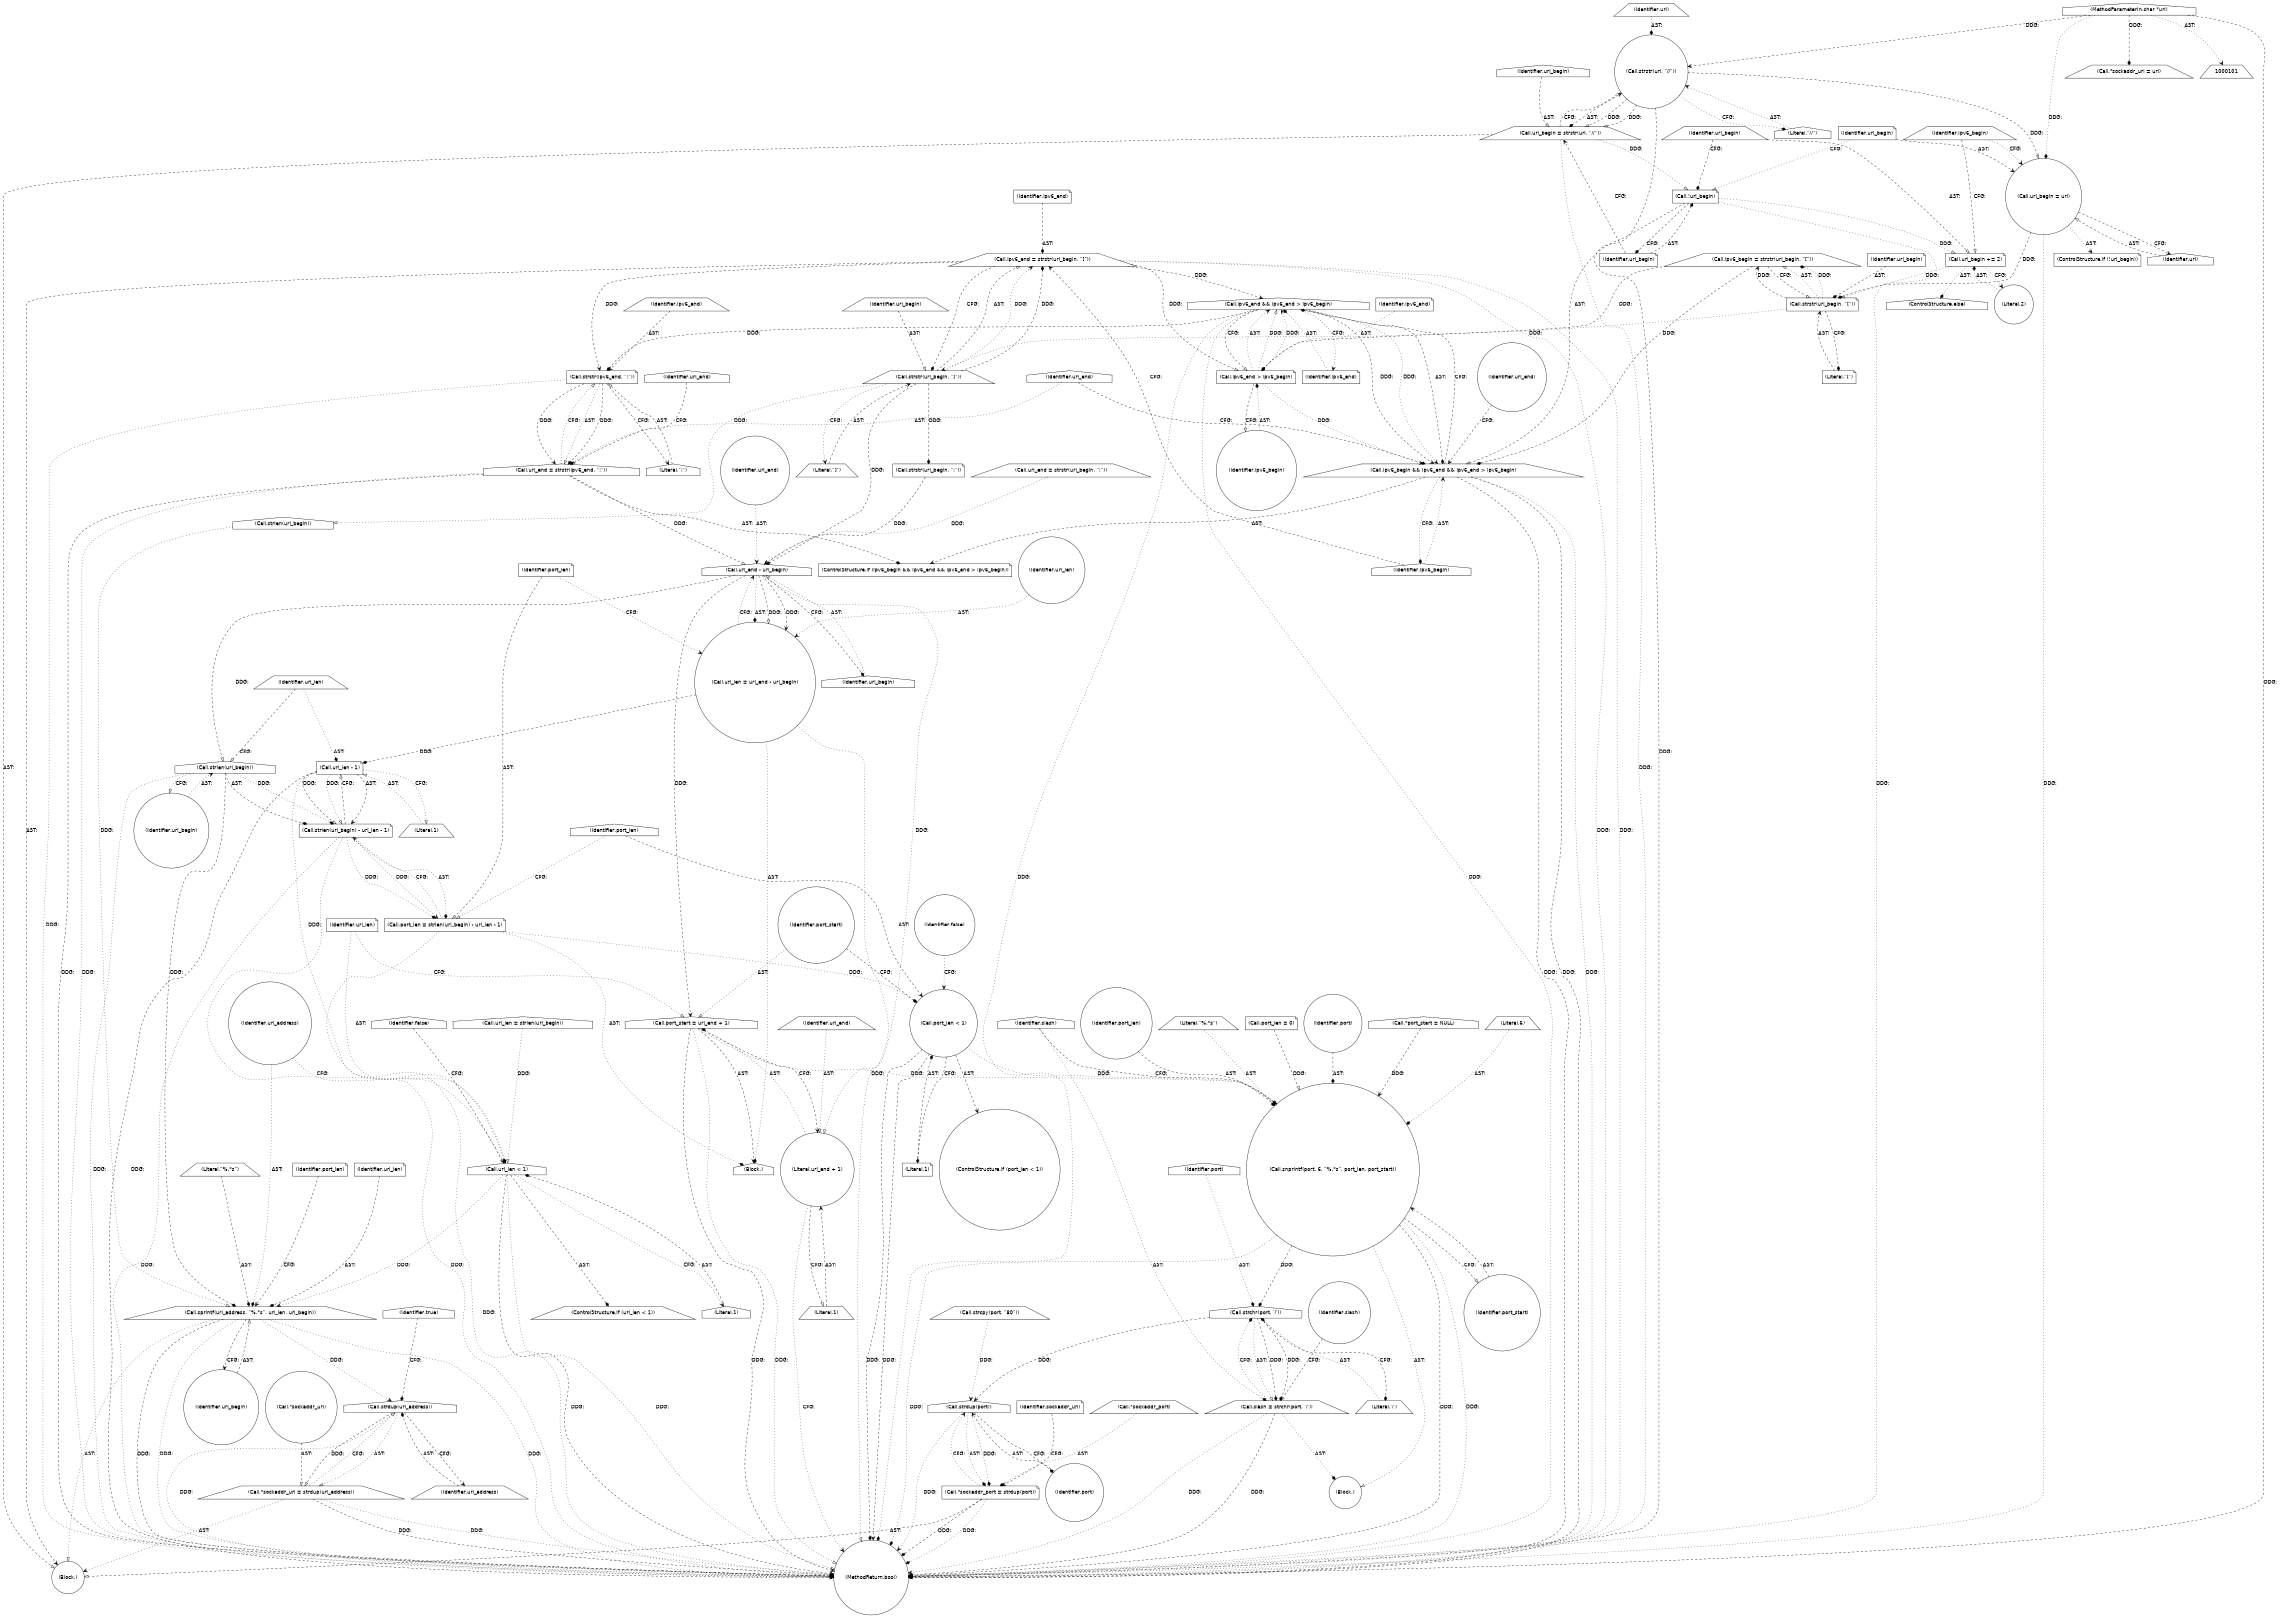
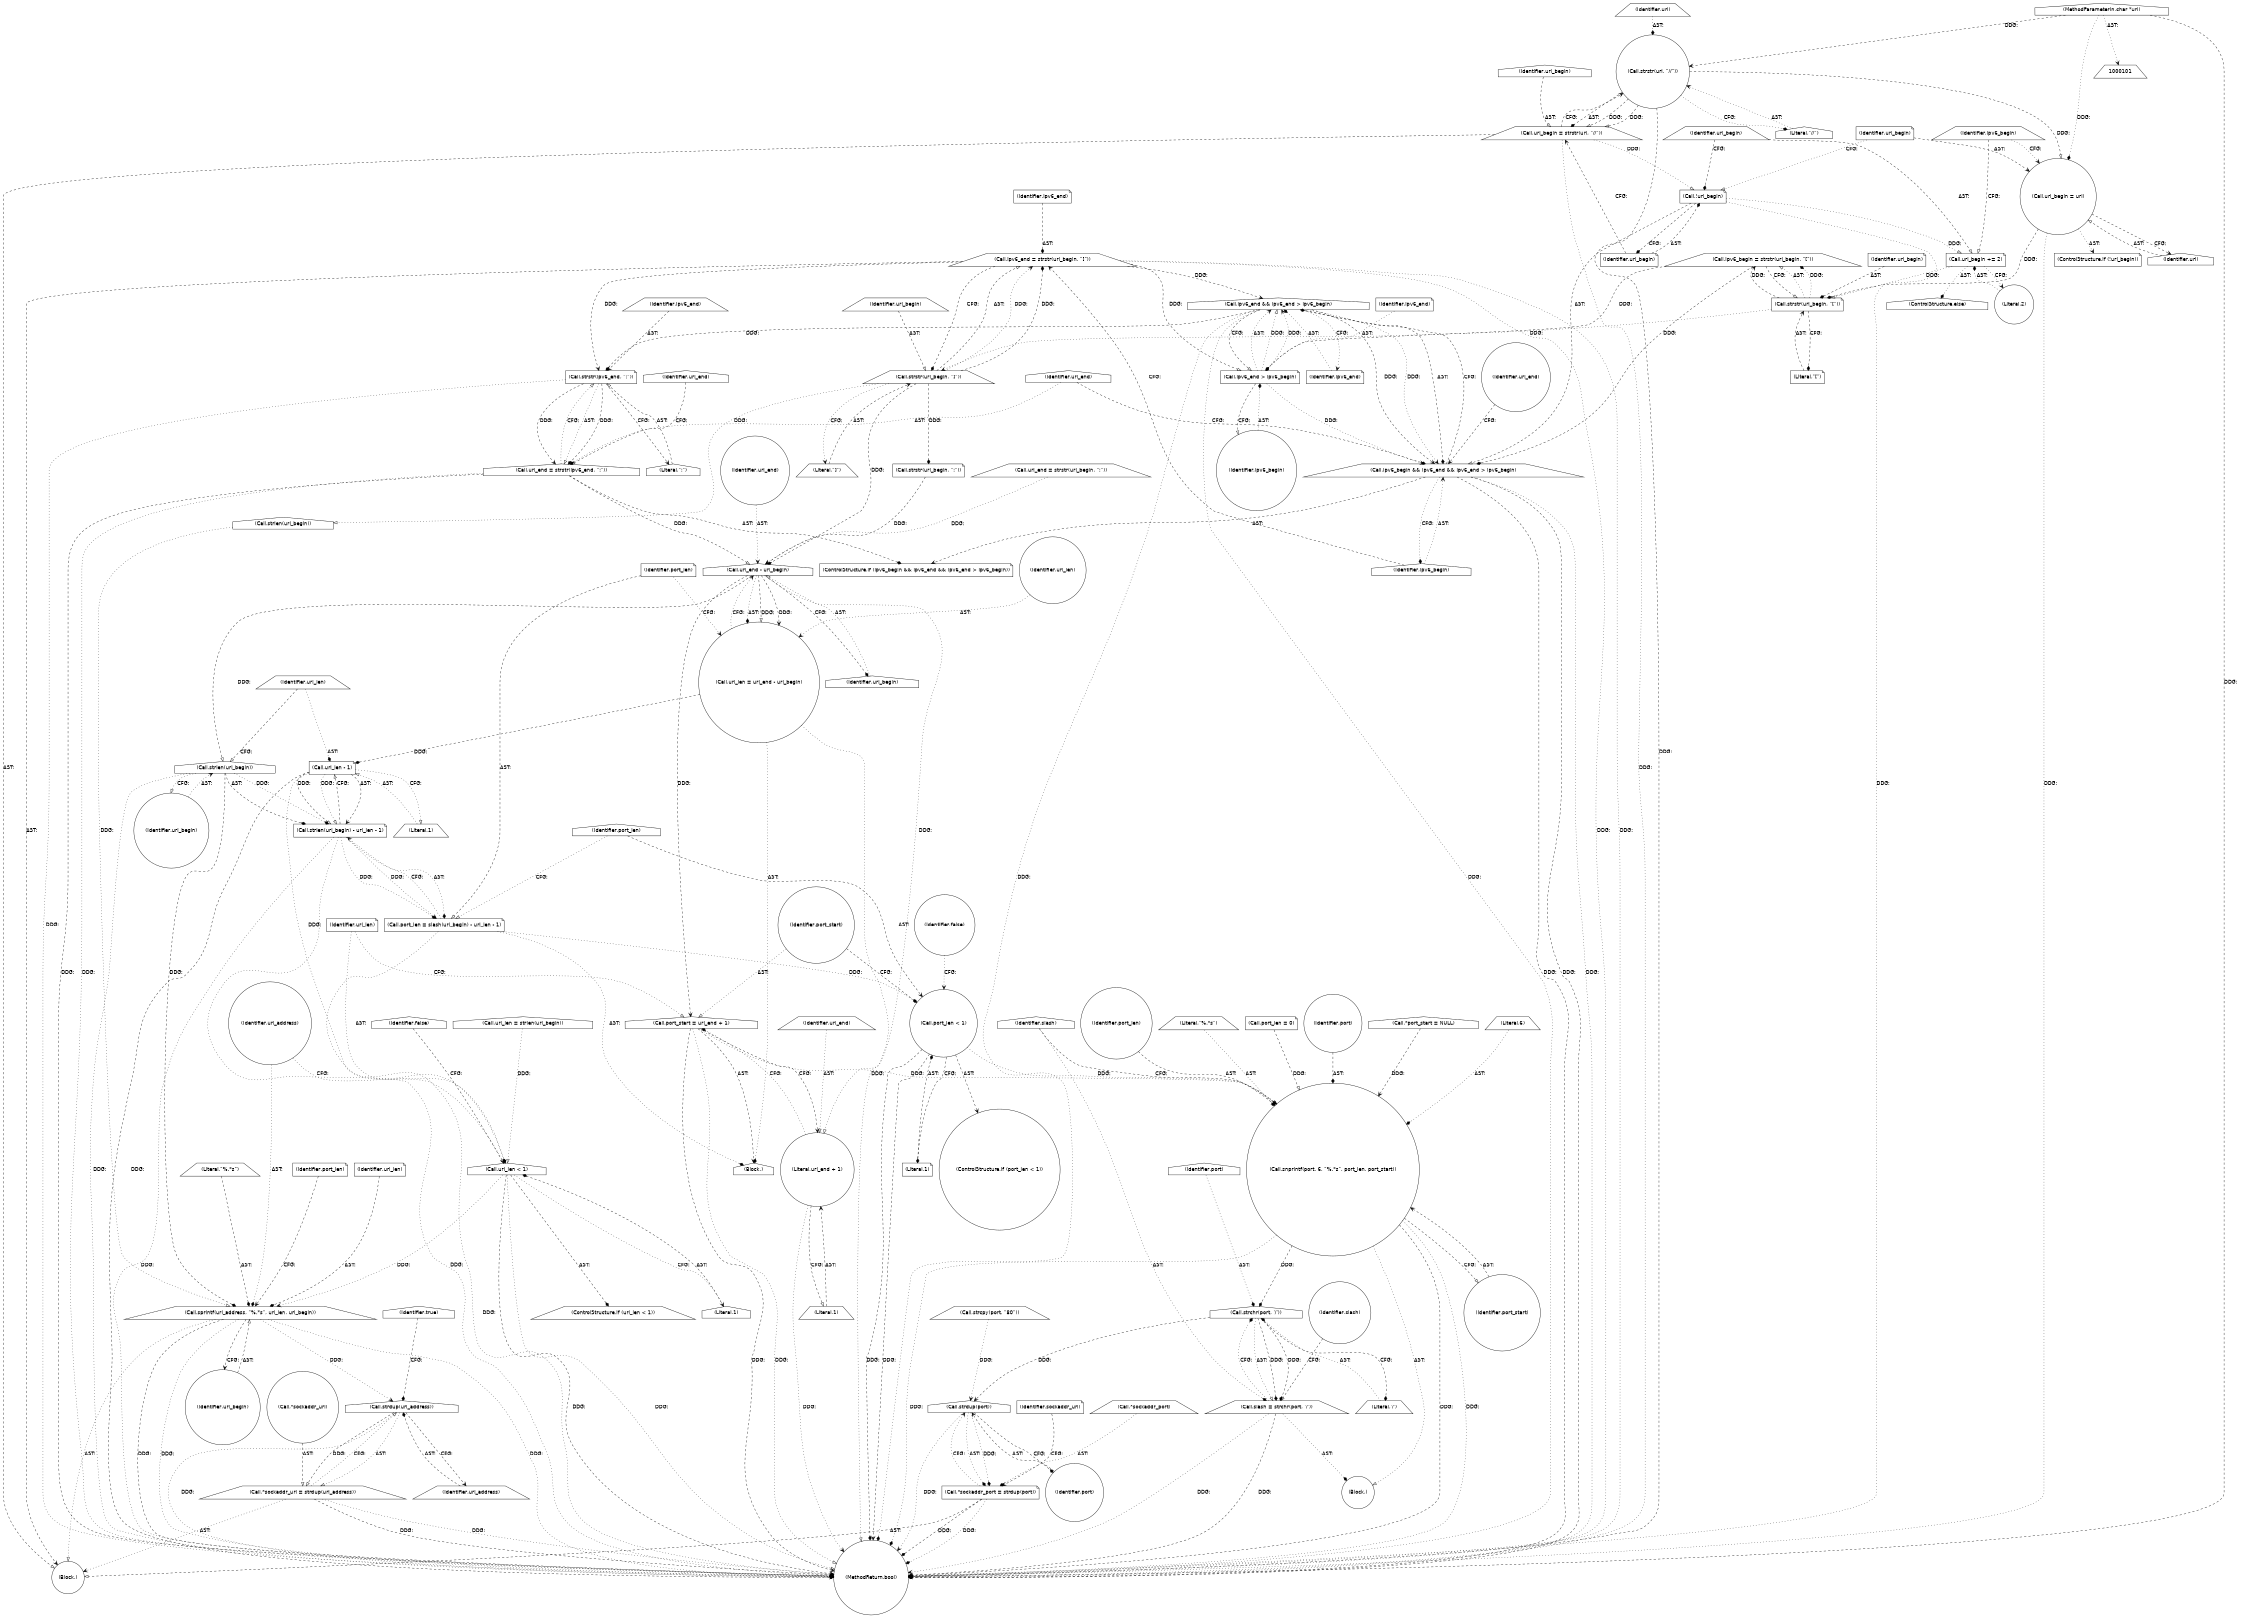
(2129, 72) -> none
(445, 925) -> (444, 925)
(776, 1074) -> (777, 1074)
(810, 1407) -> (810, 1407)
